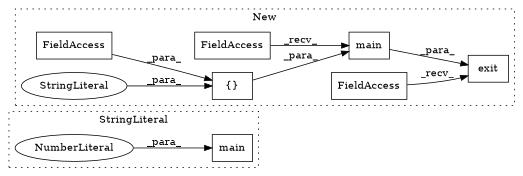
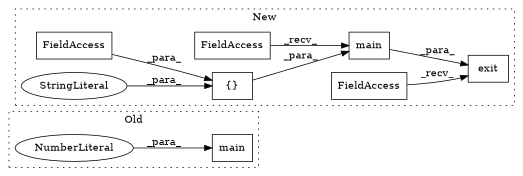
(134, 120) -> (134, 120)
